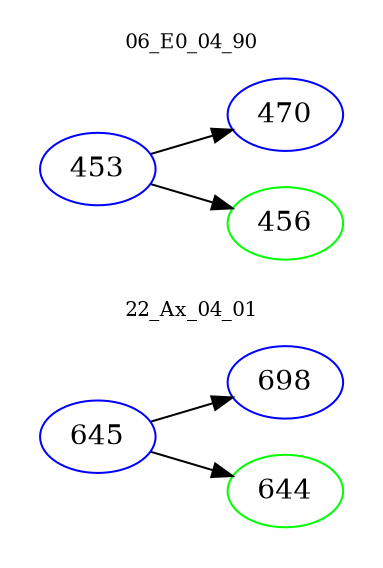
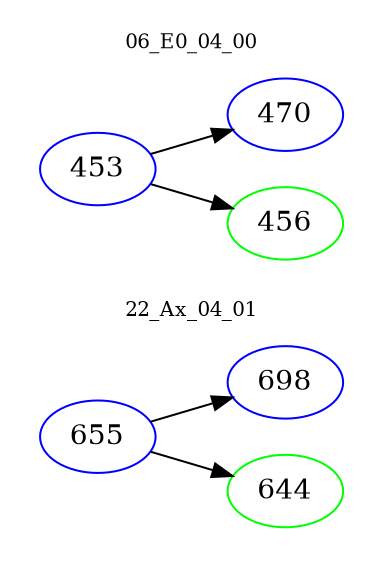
(192, 43) -> (192, 43)
(98, 437) -> (98, 437)
